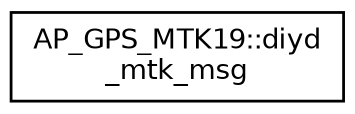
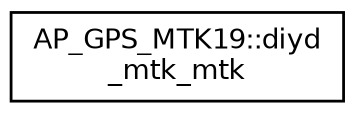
(177, 57) -> (177, 57)
